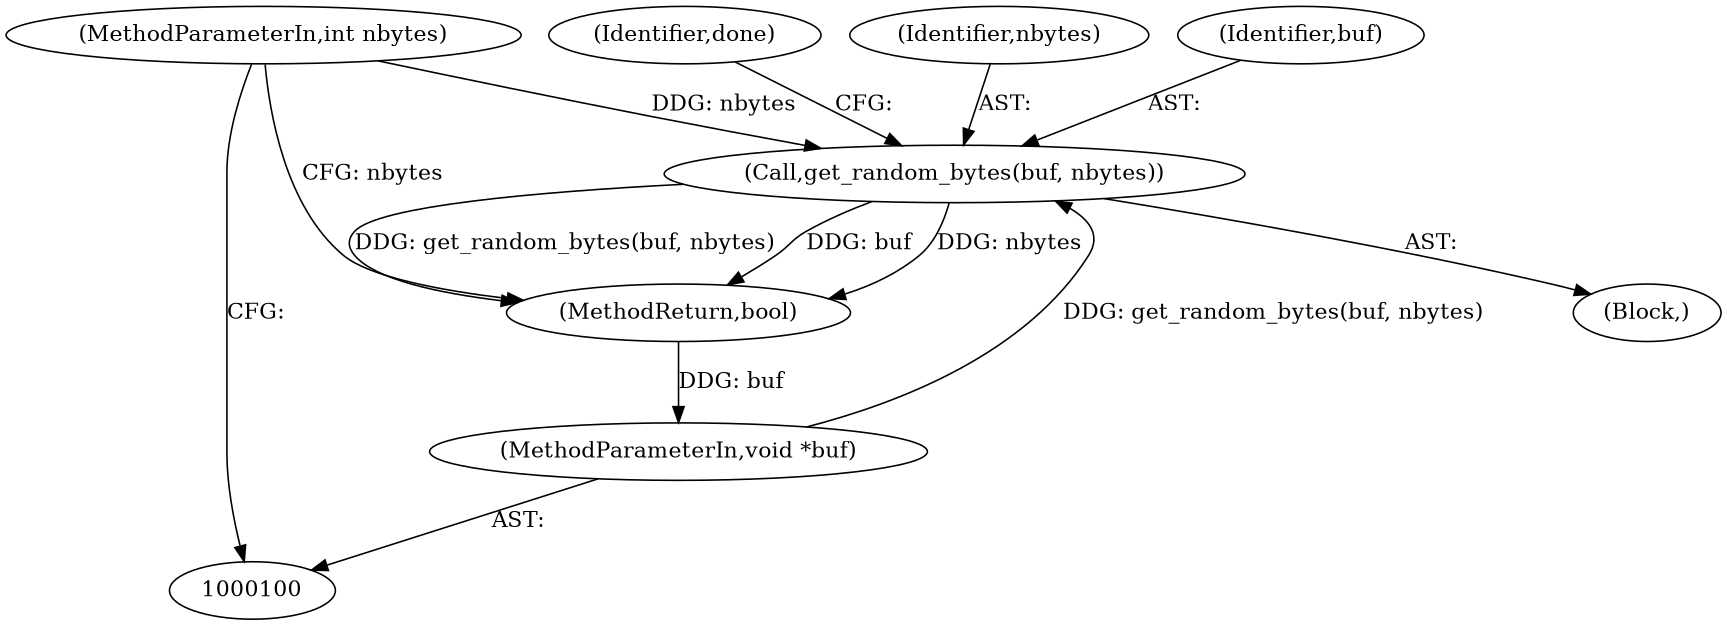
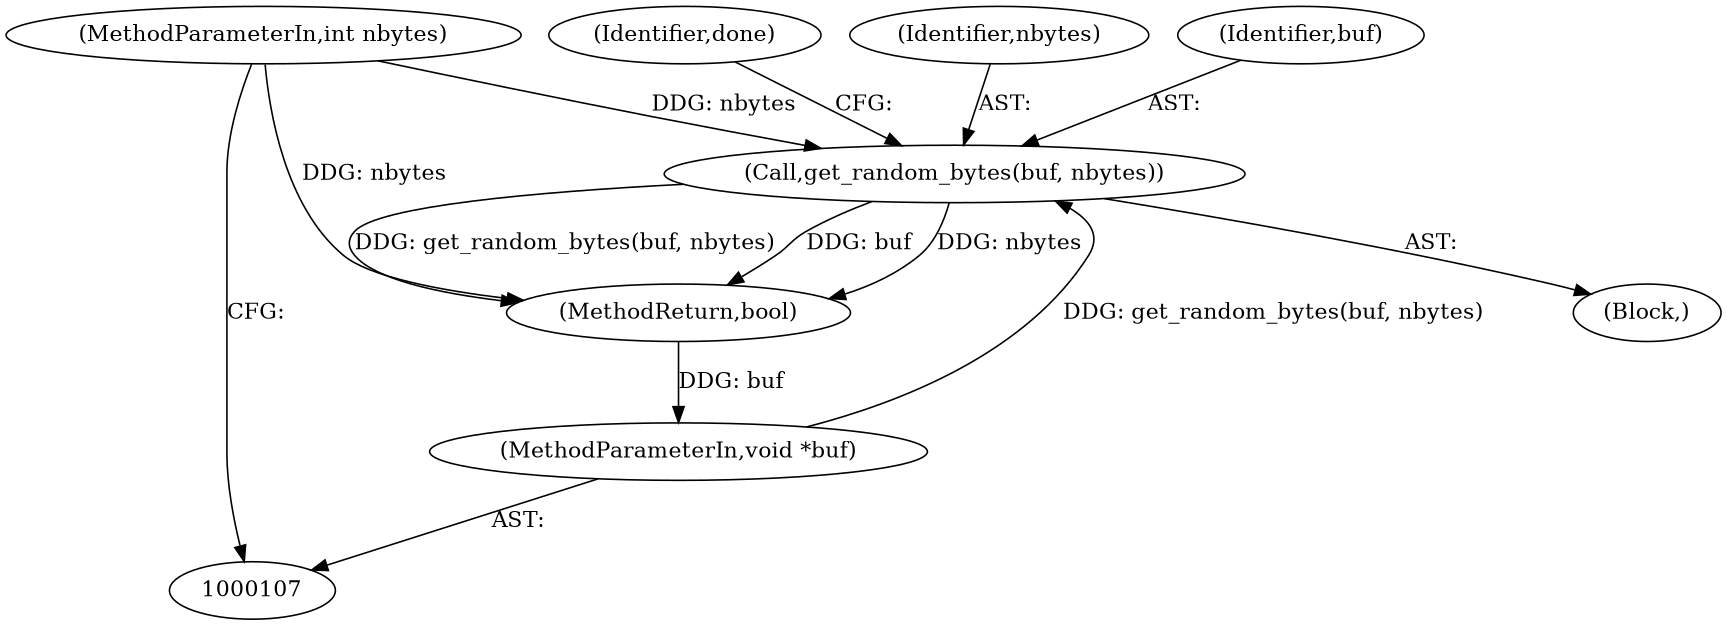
(373, 174) -> (375, 174)
(252, 590) -> (252, 590)
